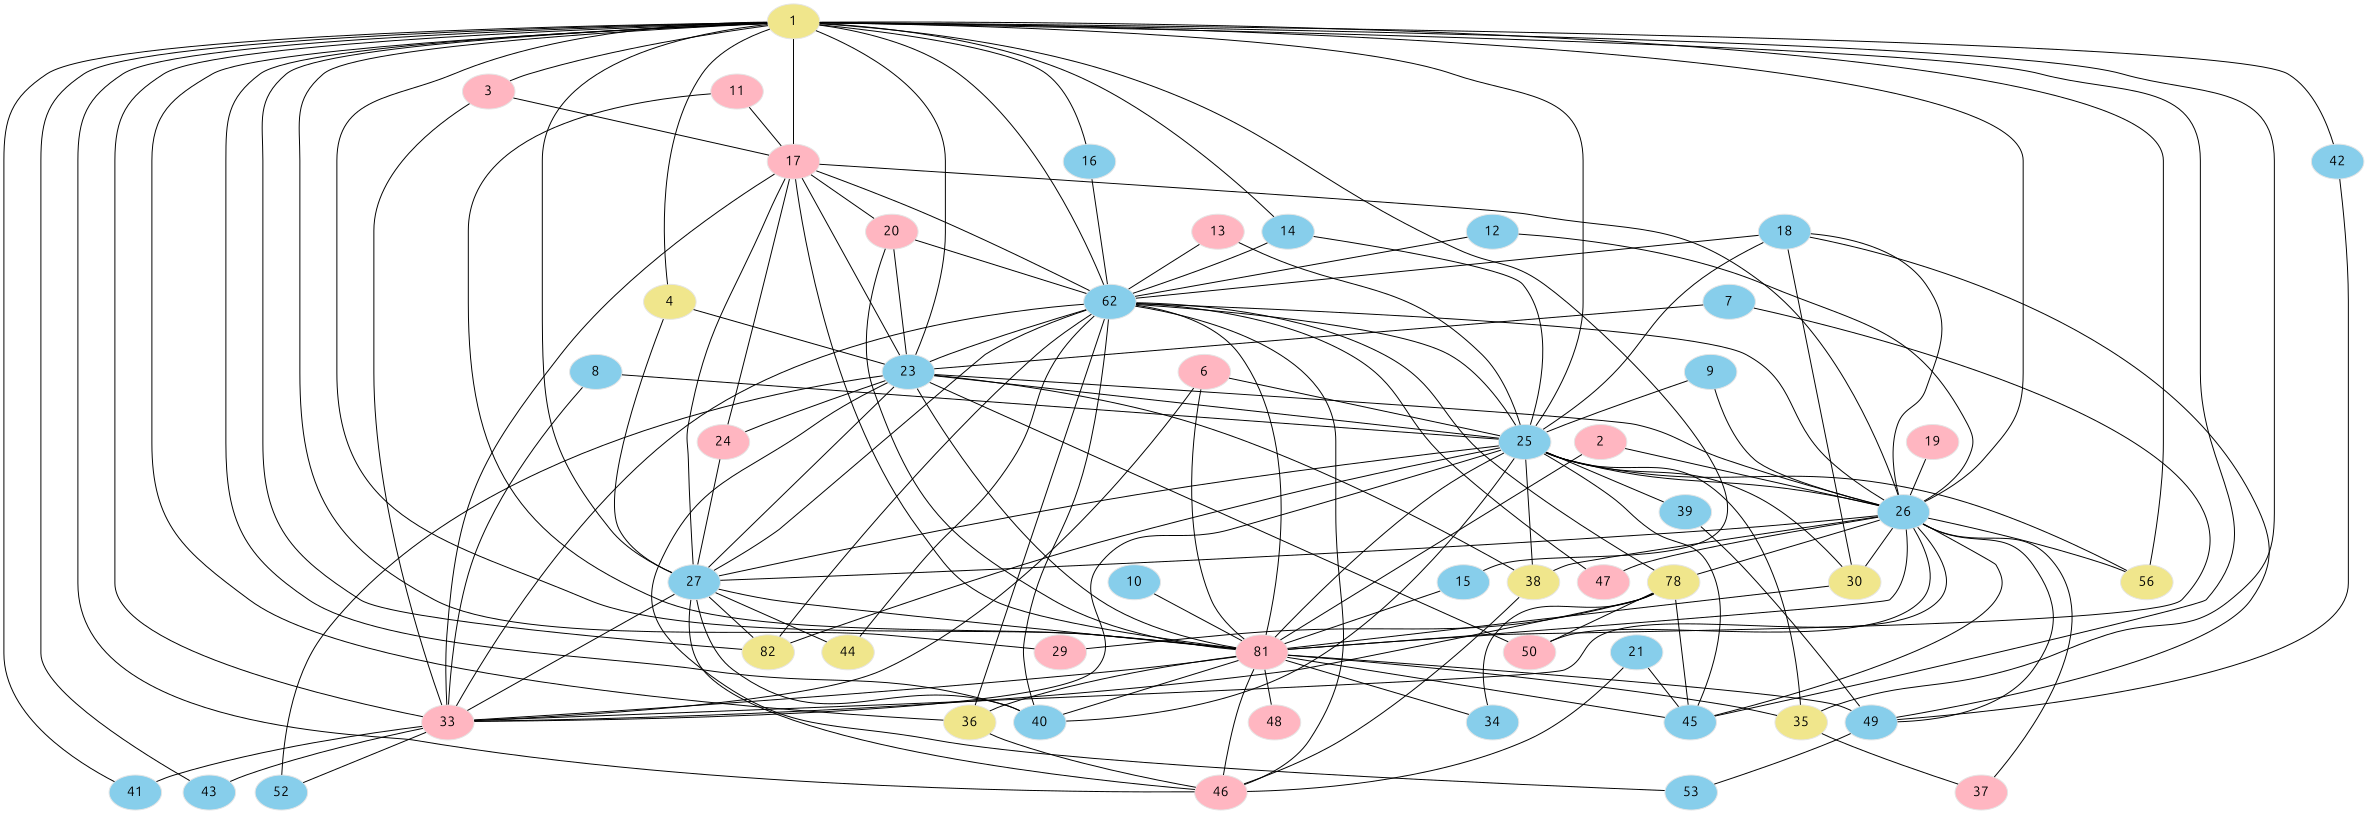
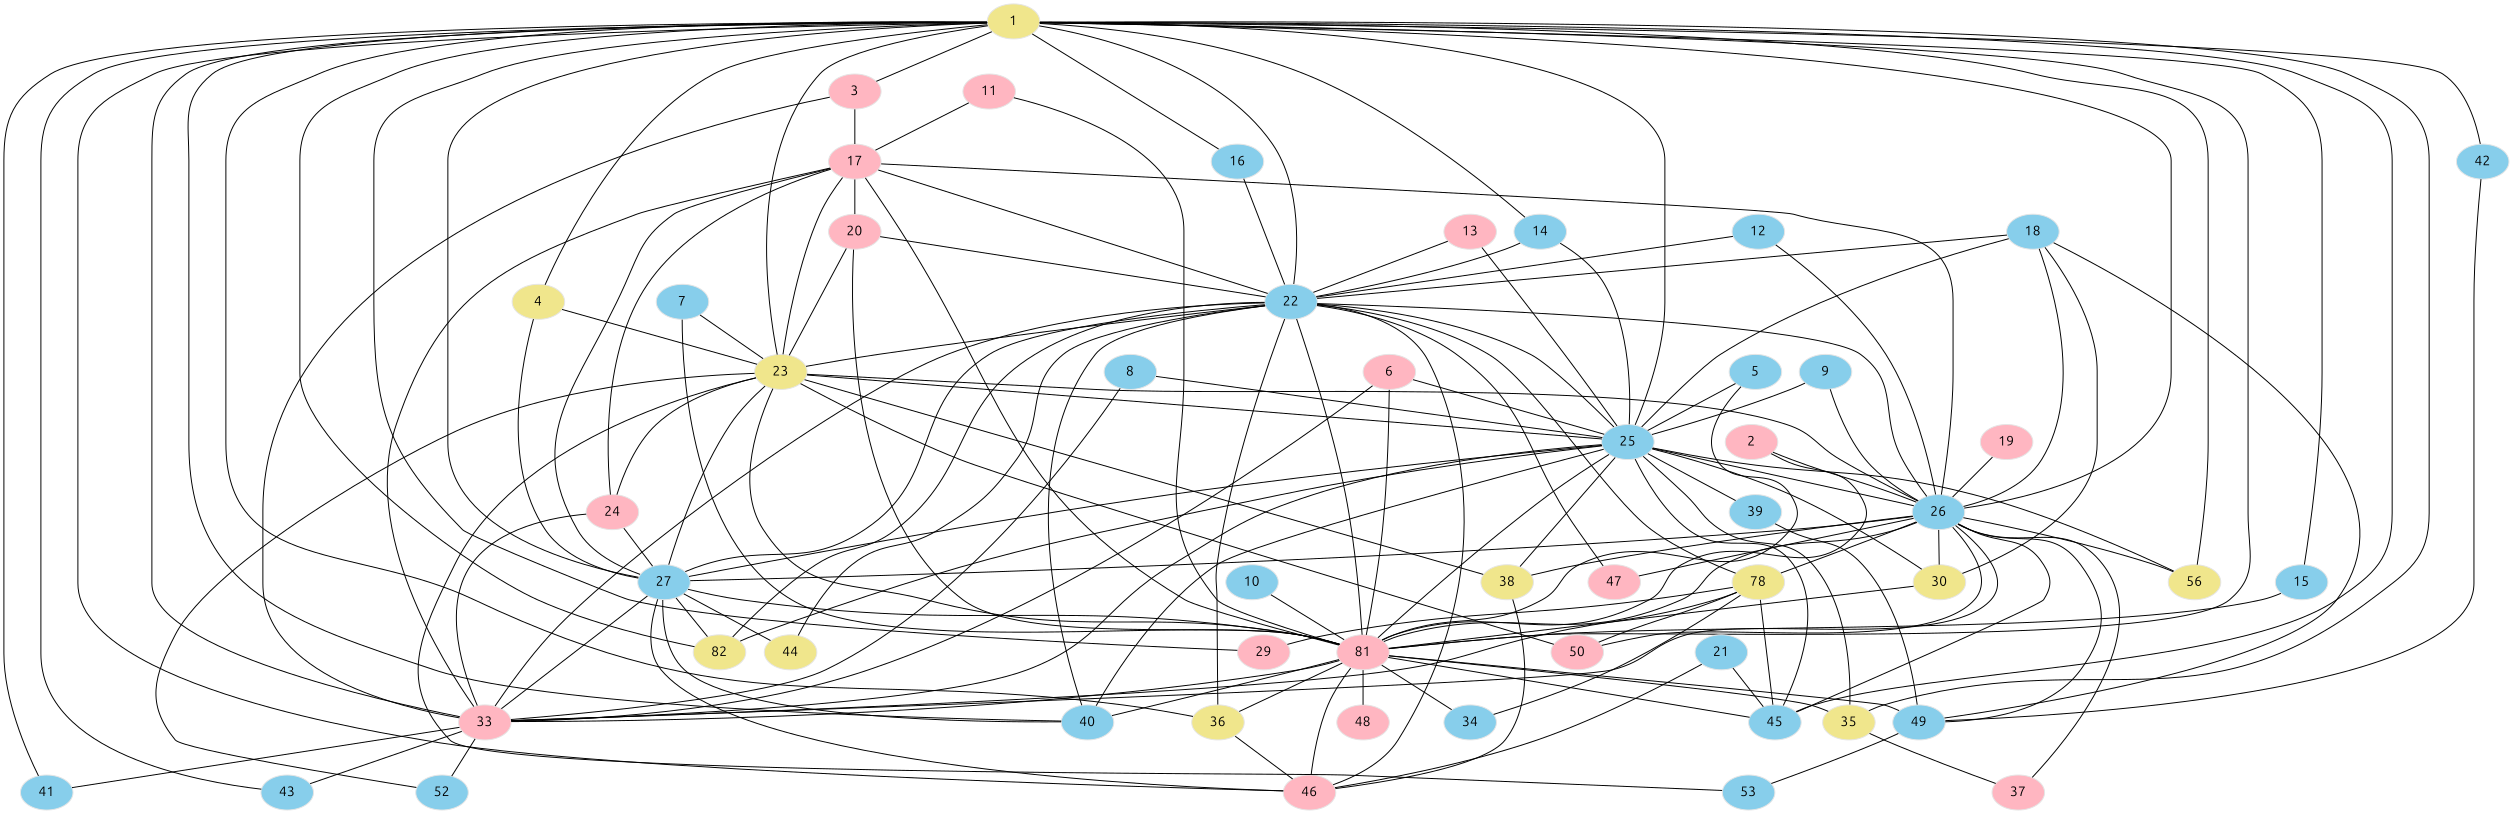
(793, 91) -> none
(1110, 302) -> (1291, 302)
(908, 372) -> (781, 372)
none -> (1755, 372)
none -> (467, 572)
